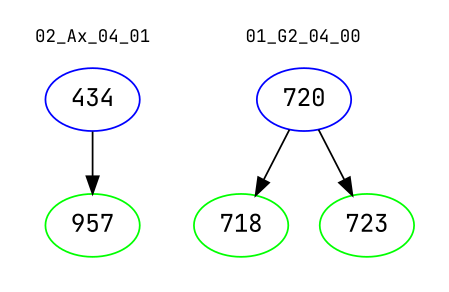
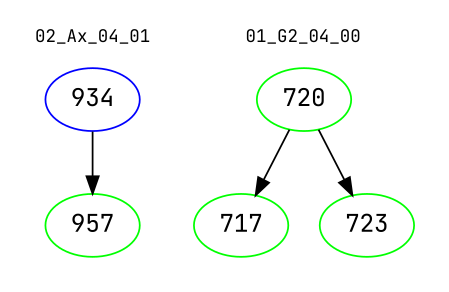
(93, 100) -> (93, 100)
(304, 100) -> (304, 100)
(241, 225) -> (241, 225)
